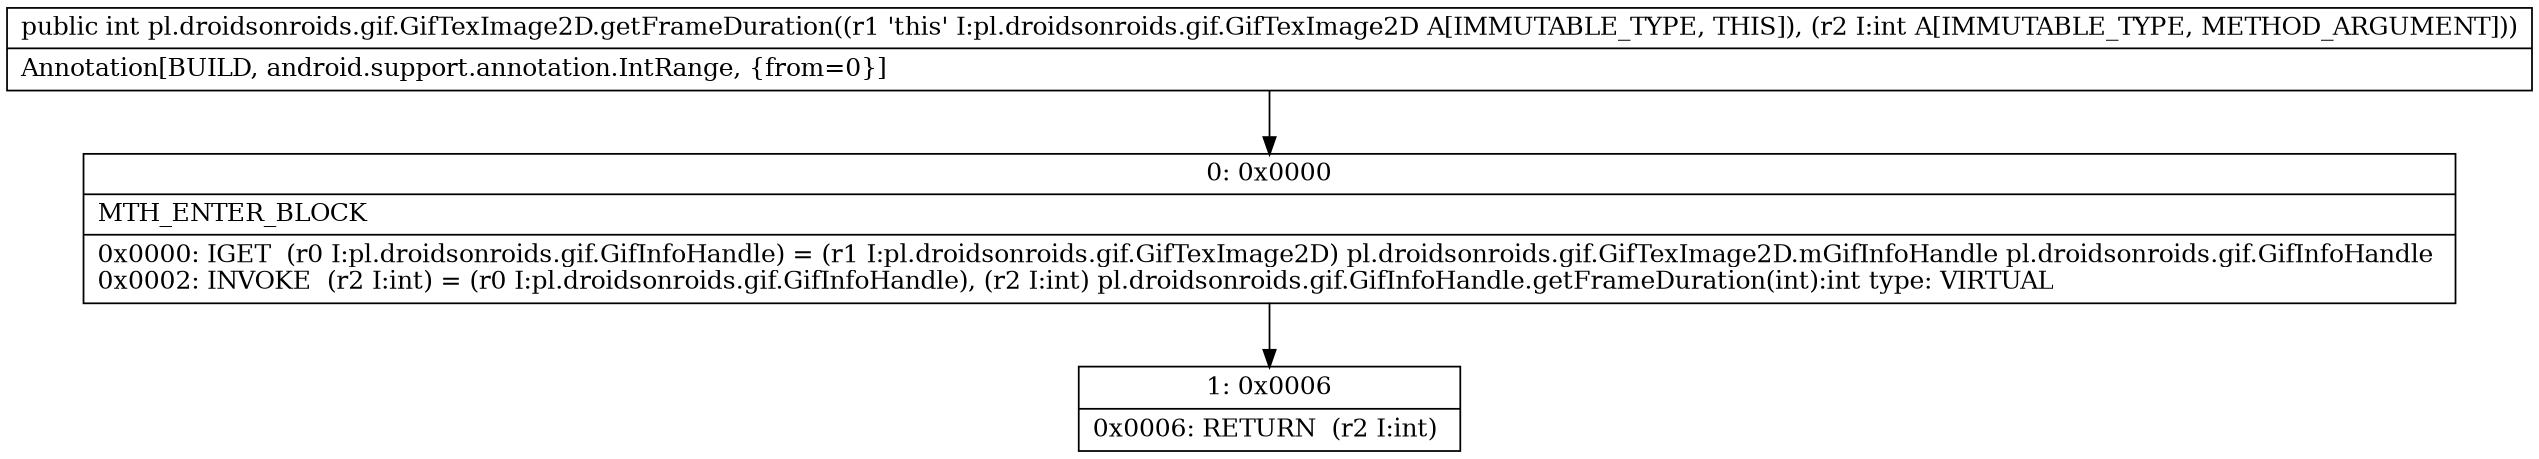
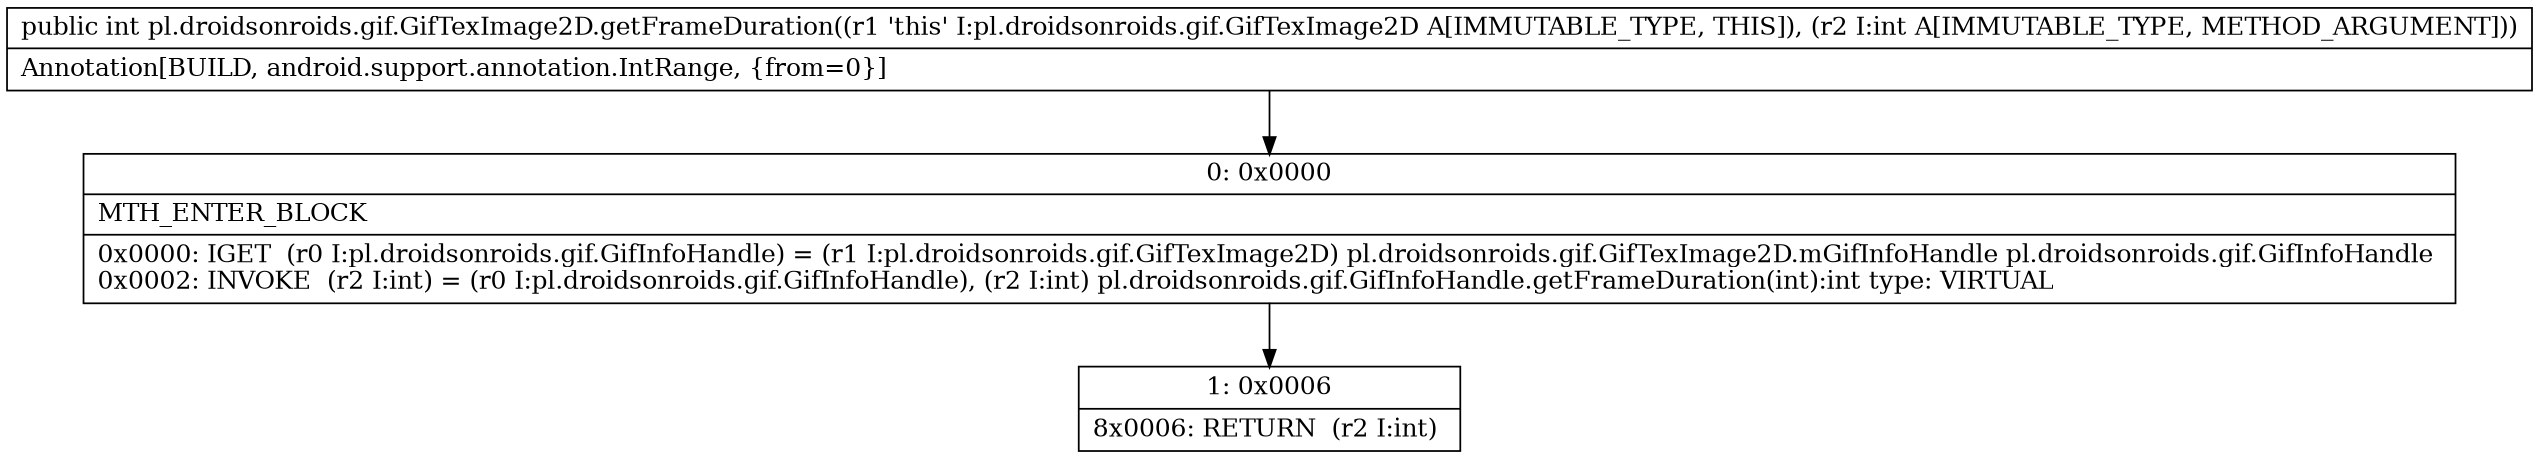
(1270, 429) -> (1270, 429)
